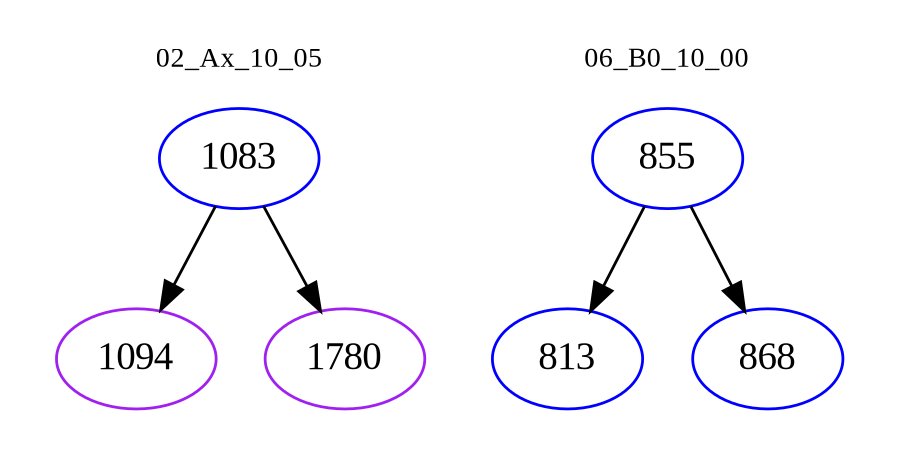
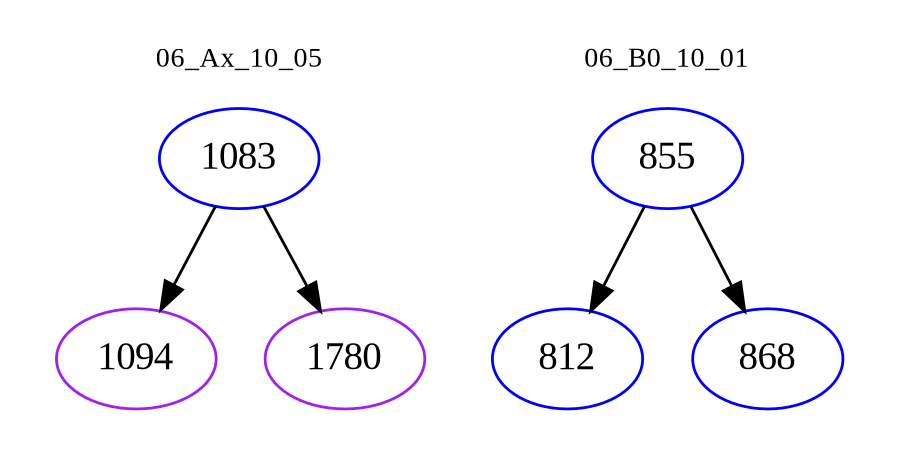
(241, 60) -> (241, 60)
(668, 60) -> (668, 60)
(568, 359) -> (568, 359)
